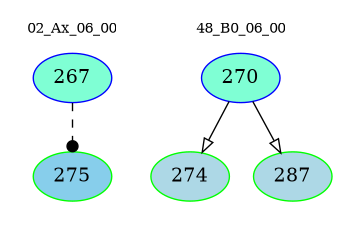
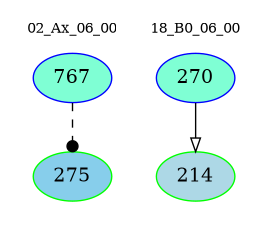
(241, 29) -> (196, 29)
(73, 78) -> (73, 78)
(190, 176) -> (196, 176)
(293, 176) -> none
